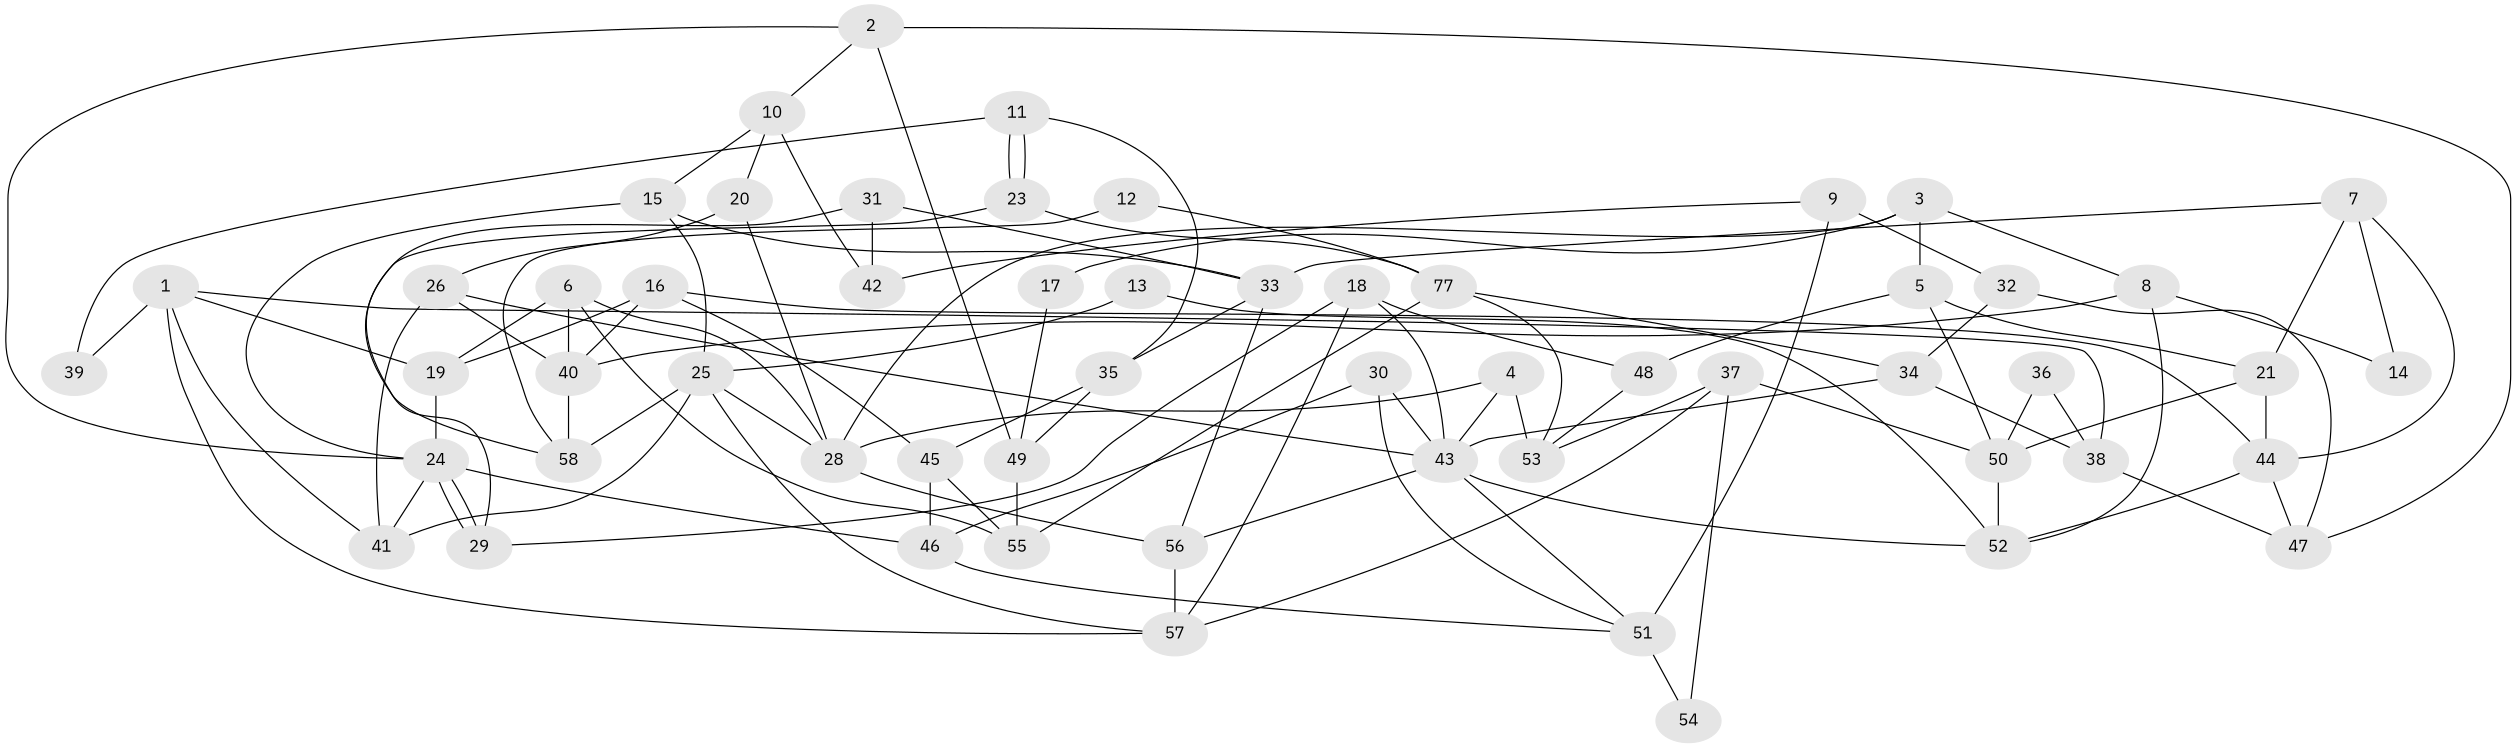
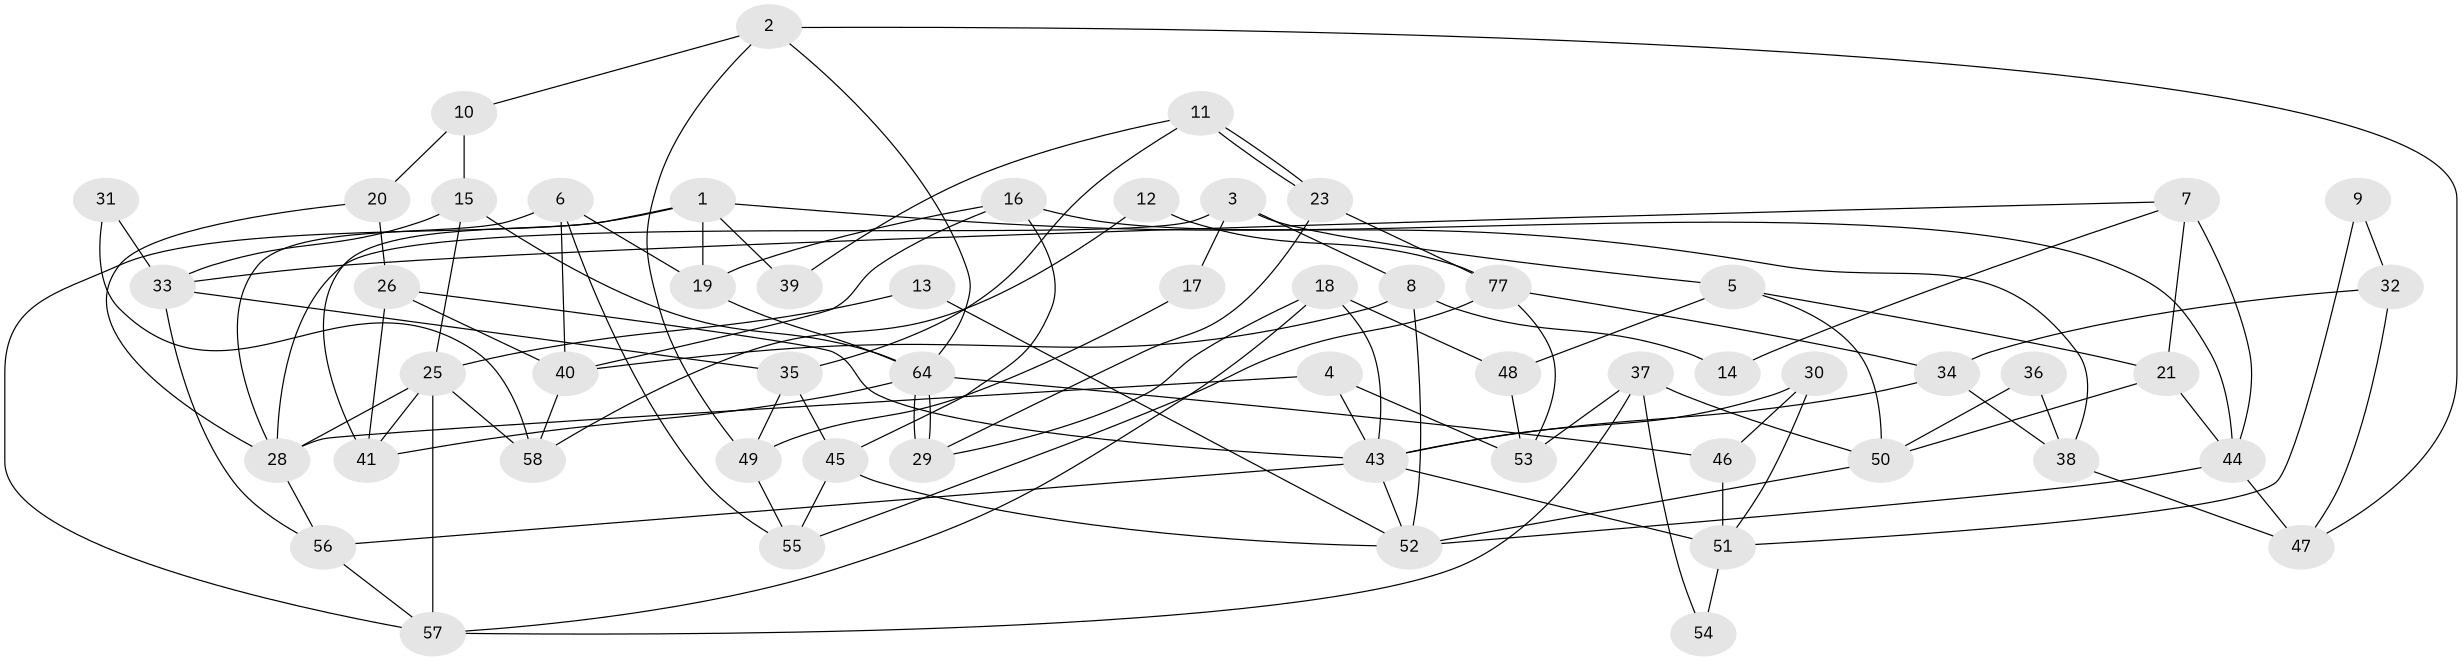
(872, 287) -> none
(436, 461) -> (922, 374)
(930, 503) -> (1116, 528)
